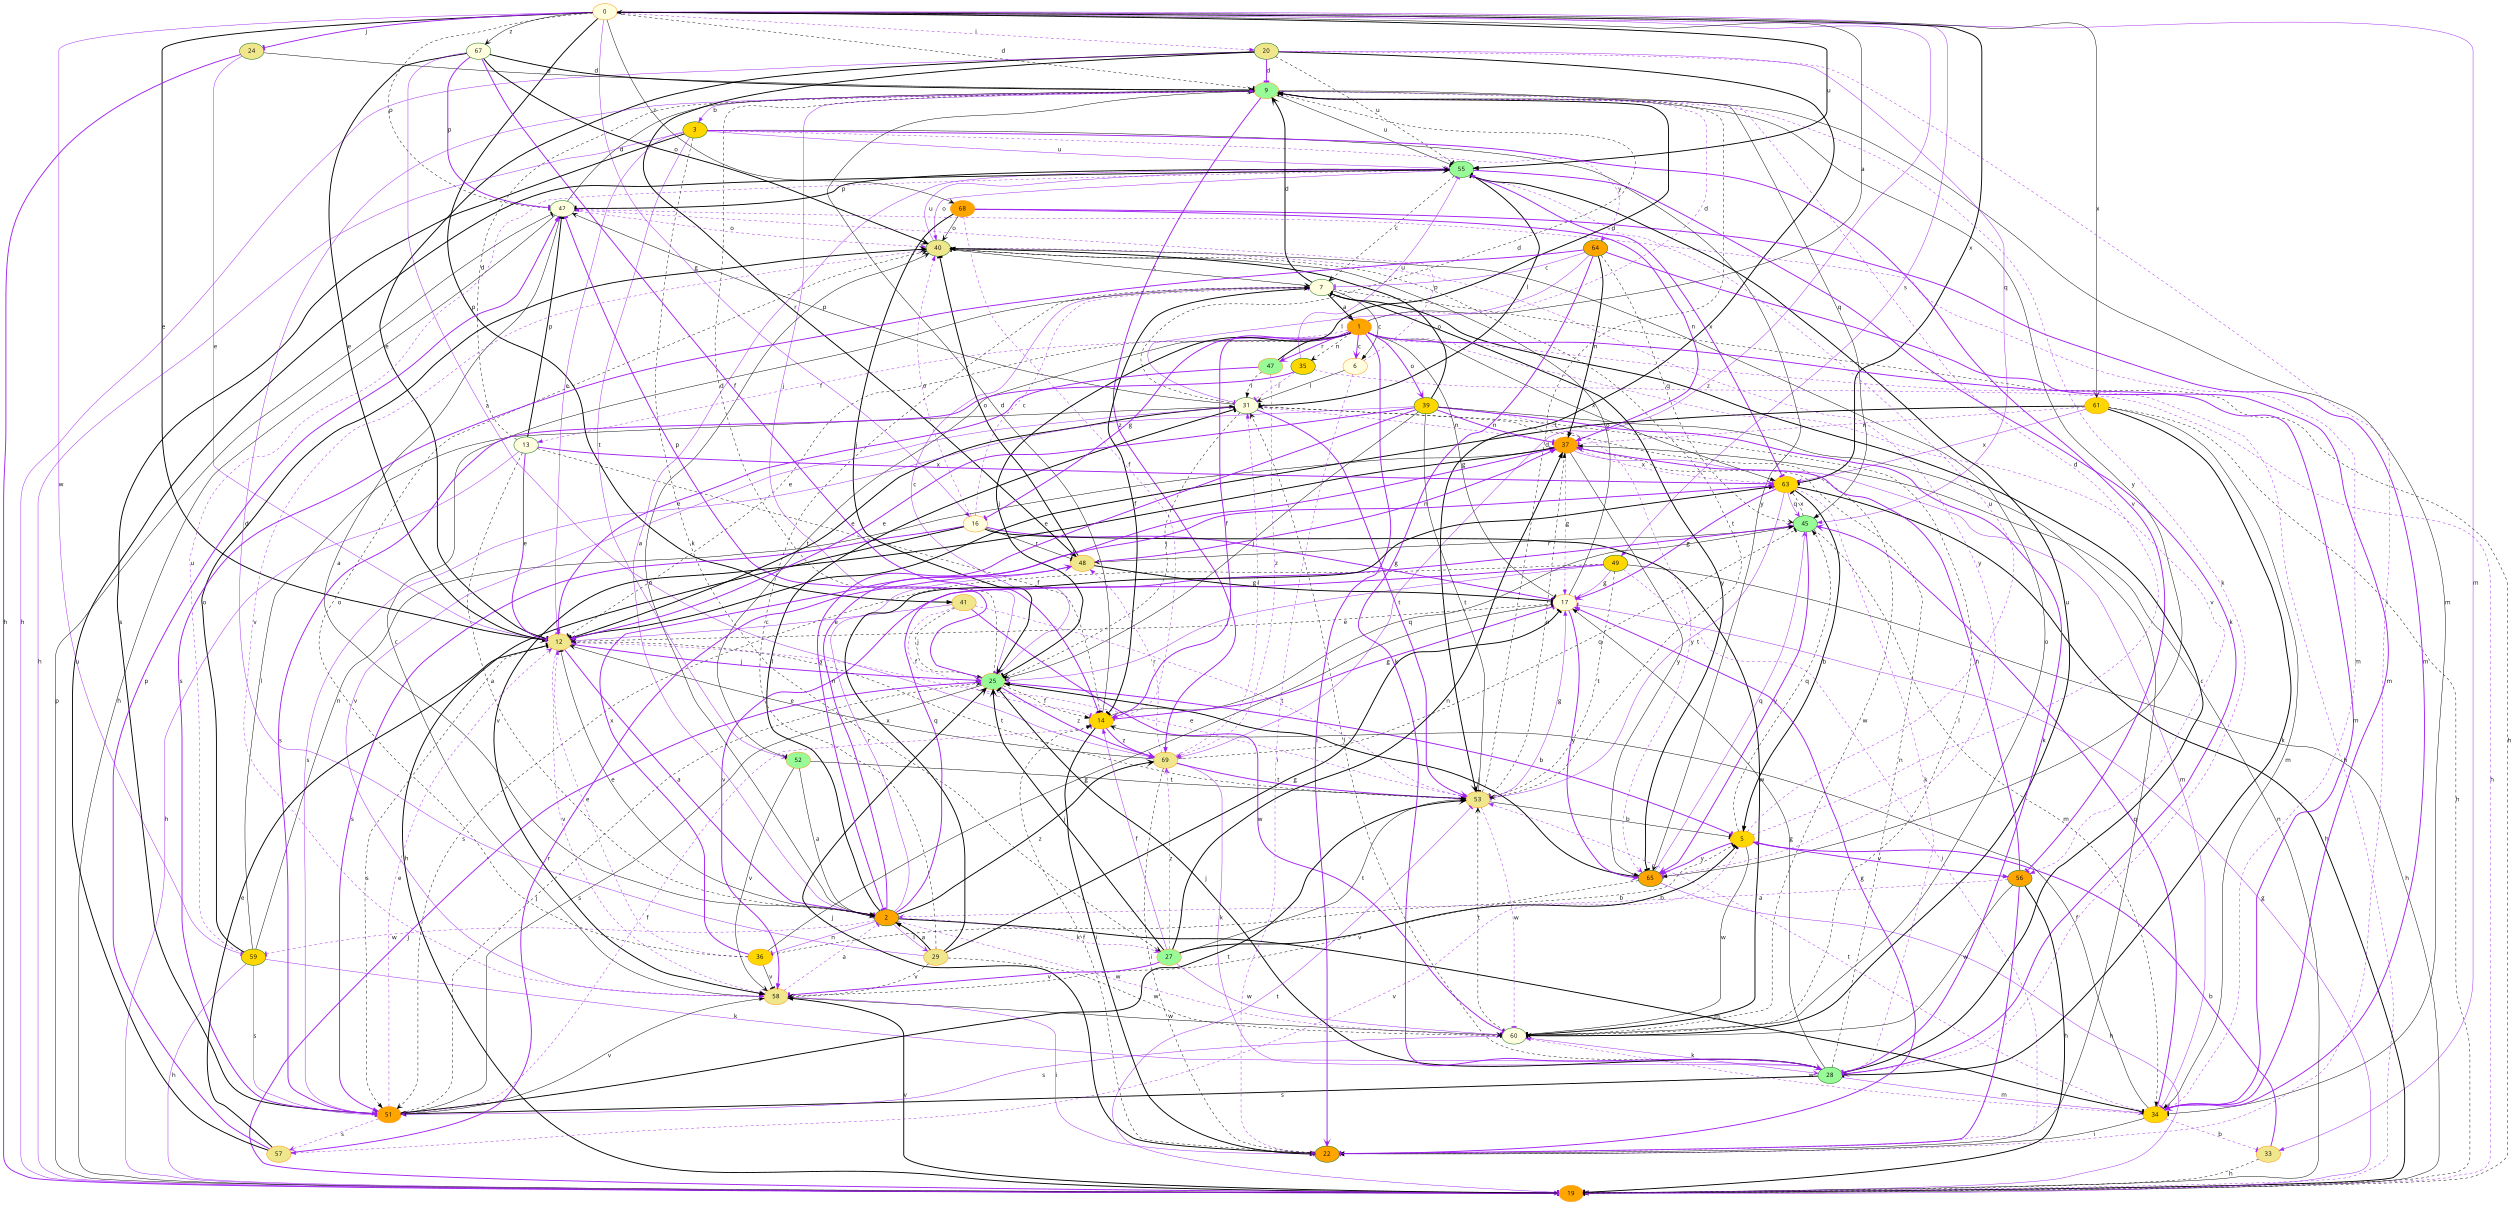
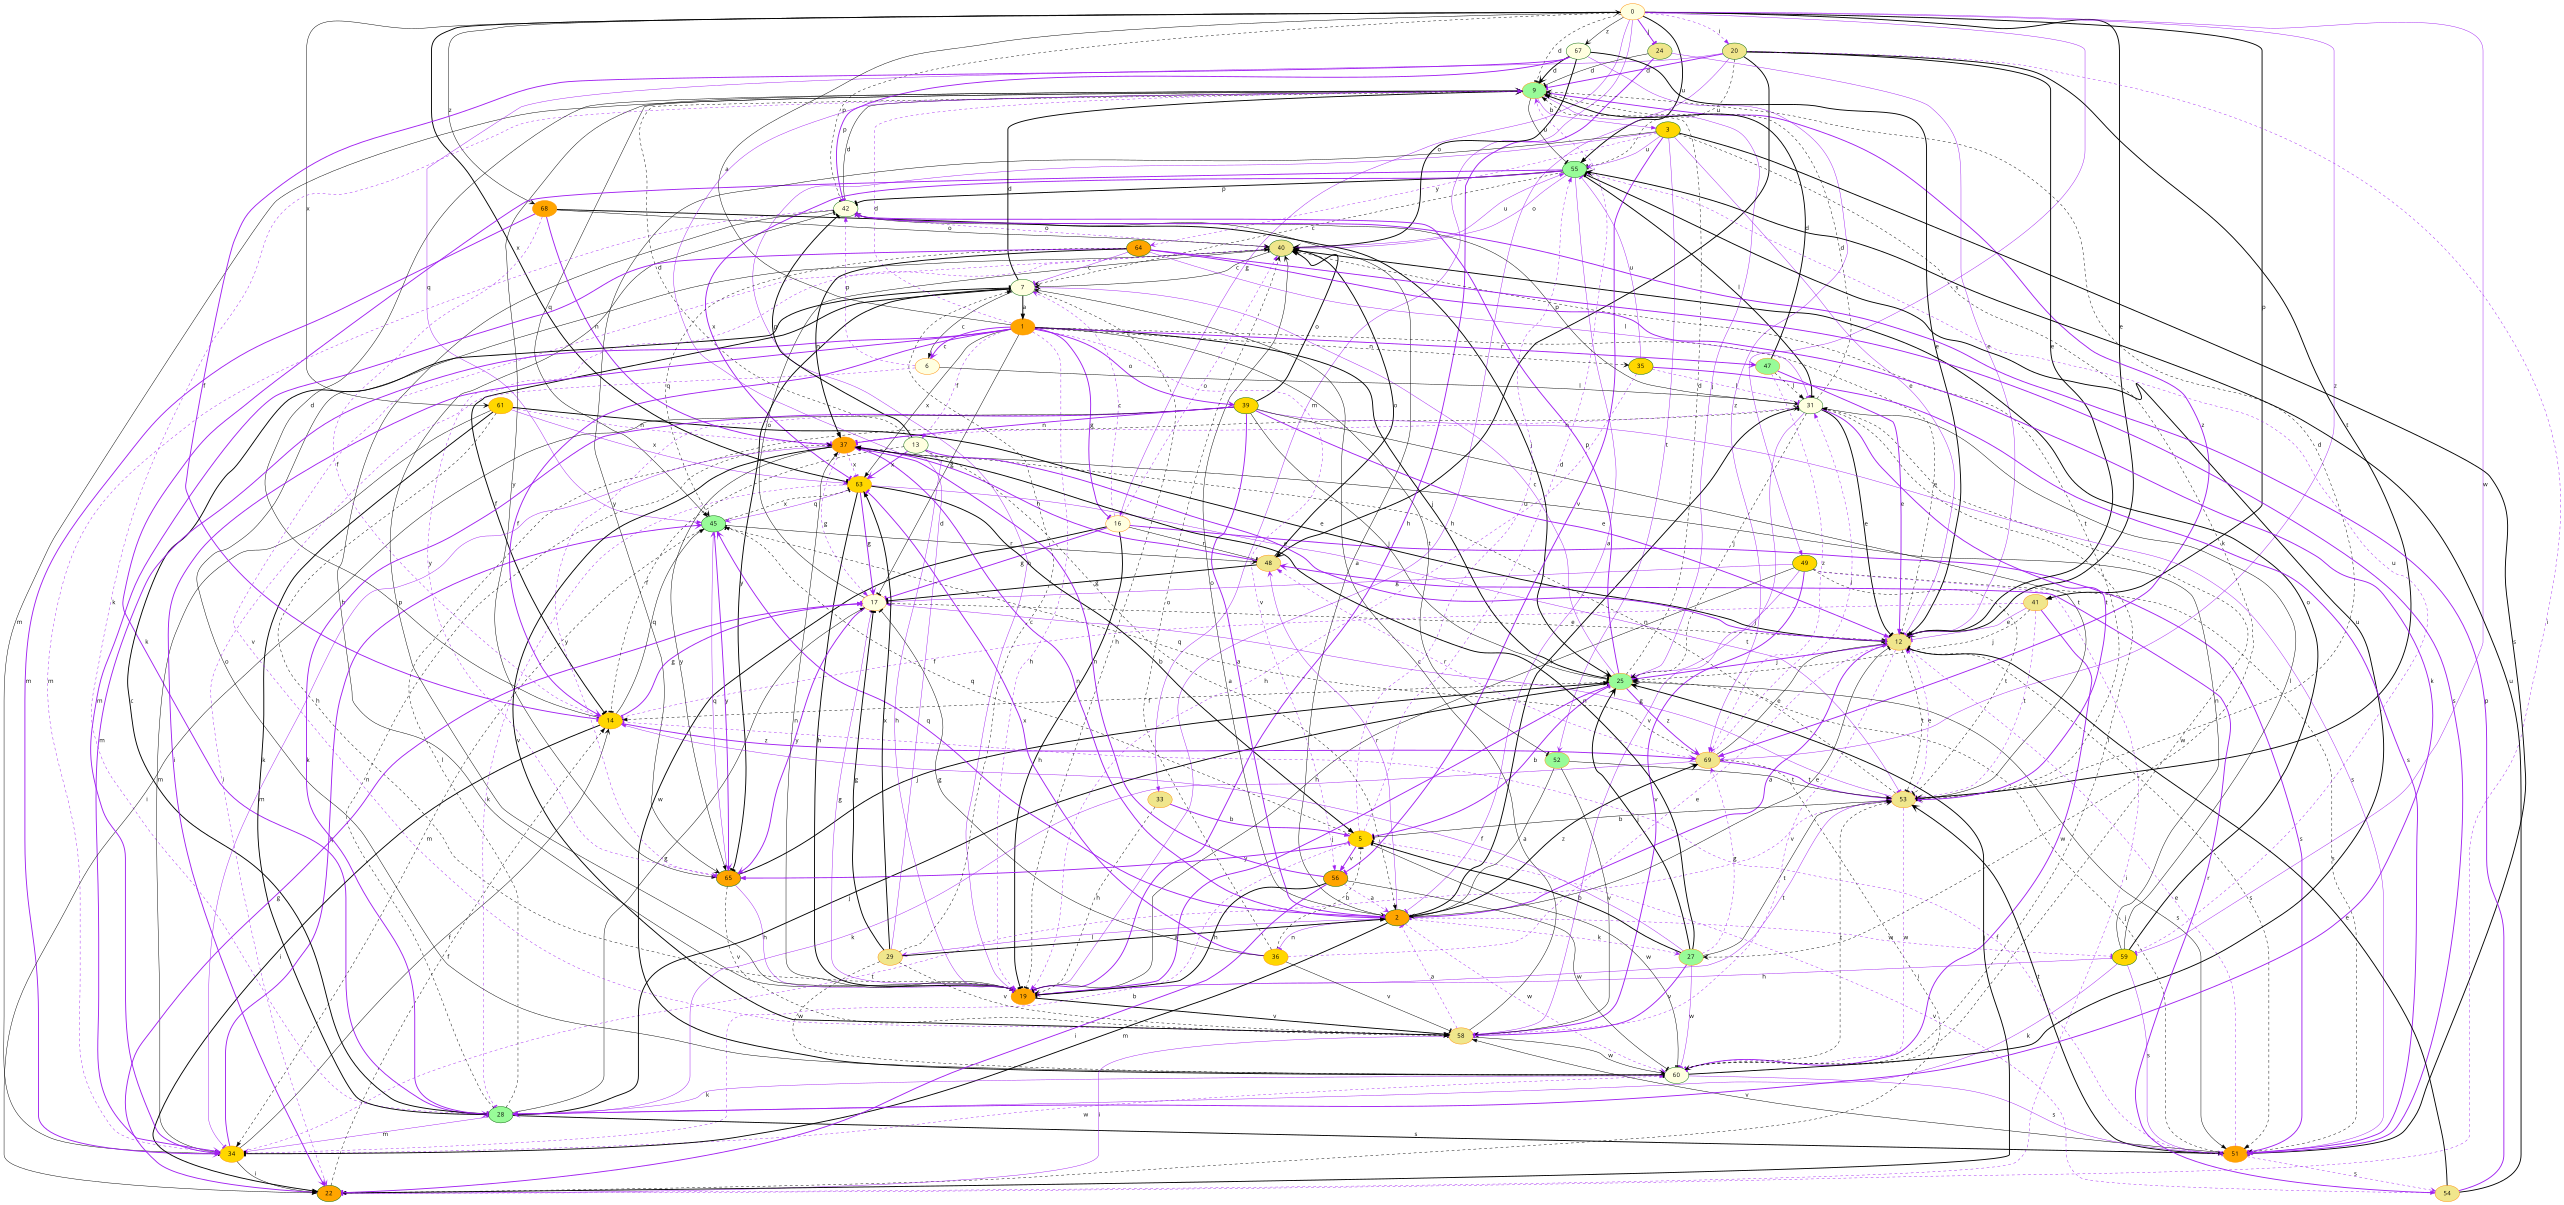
(1171, 859) -> (1735, 859)
(2211, 1134) -> (727, 1035)
(279, 1154) -> (2447, 1194)
